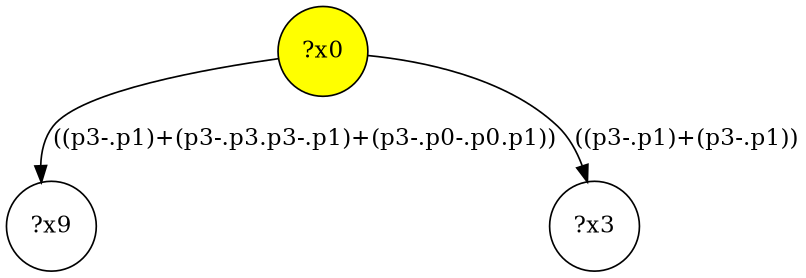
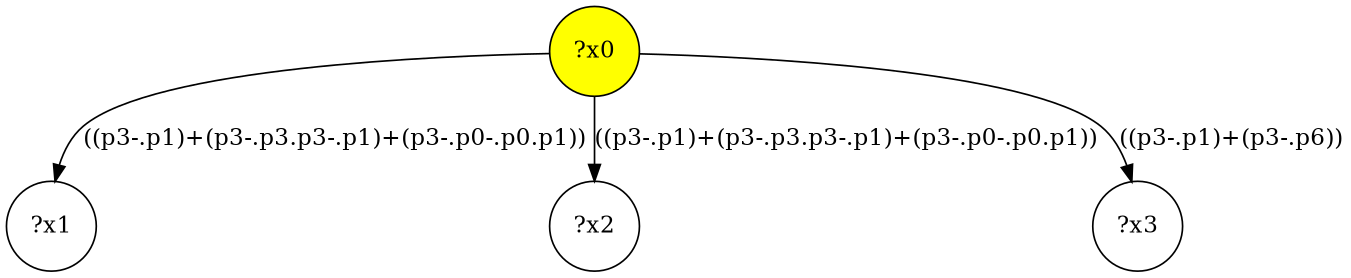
(687, 139) -> (1232, 139)
(51, 226) -> (51, 226)
none -> (595, 226)
